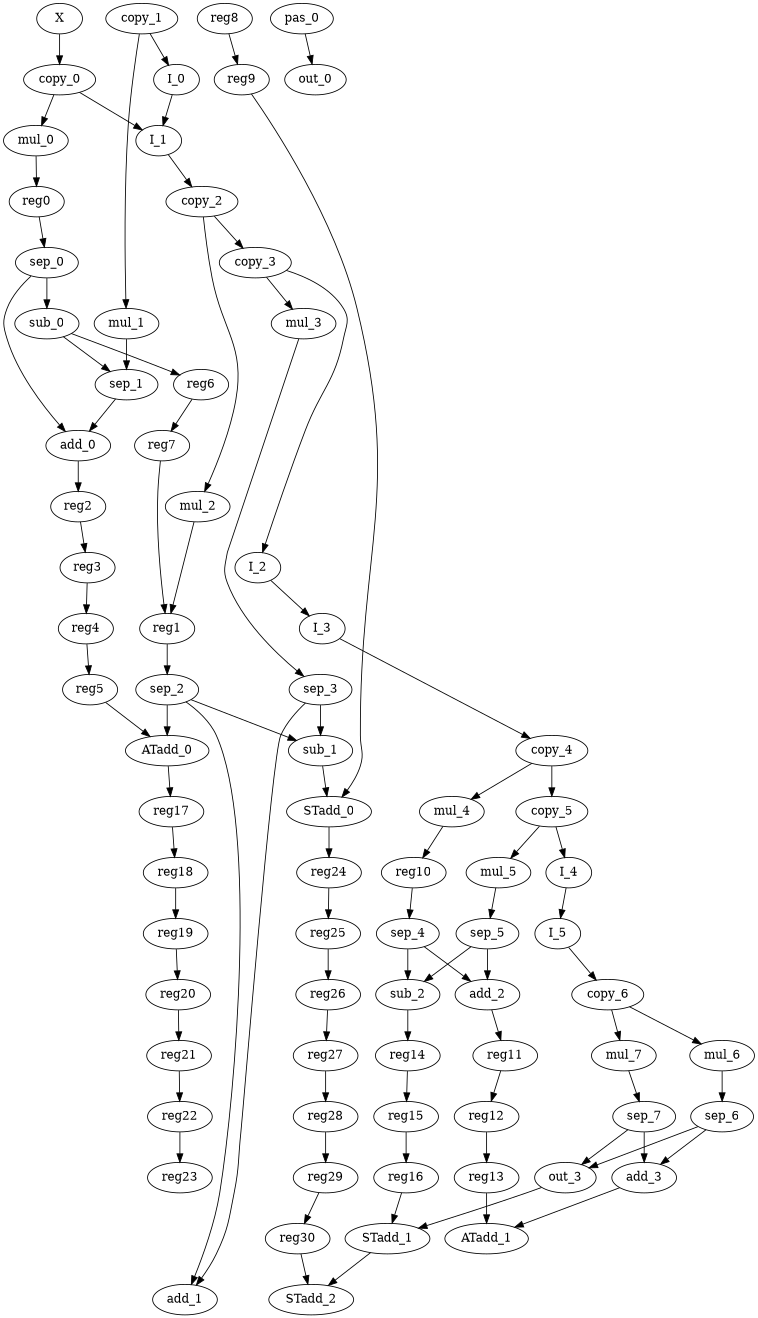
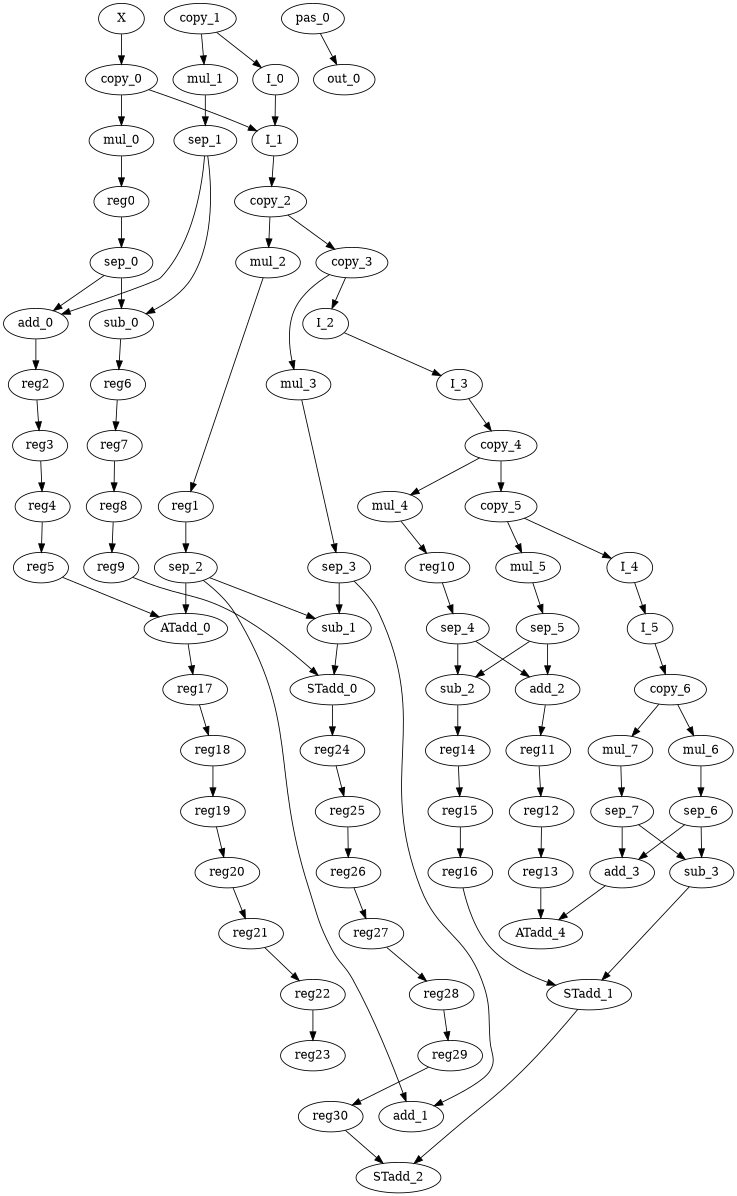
(83, 351) -> (205, 243)
(158, 533) -> (114, 472)
(565, 1178) -> (702, 873)
(487, 1239) -> (541, 934)
